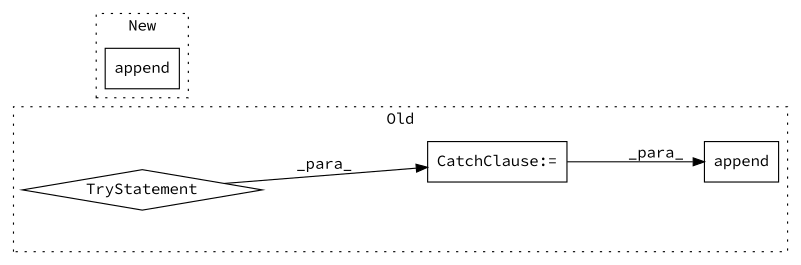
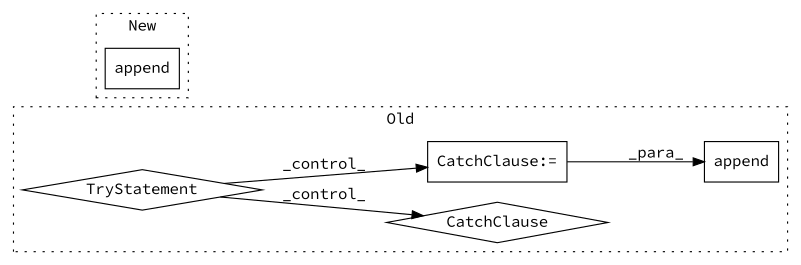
(324, 165) -> (324, 165)
none -> (497, 222)
